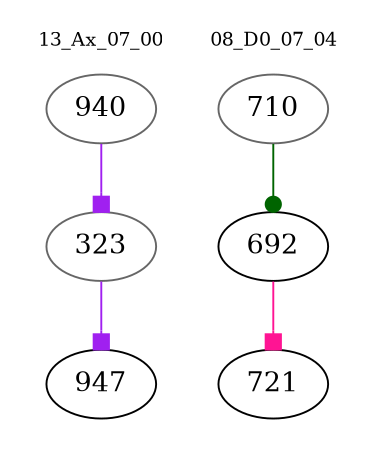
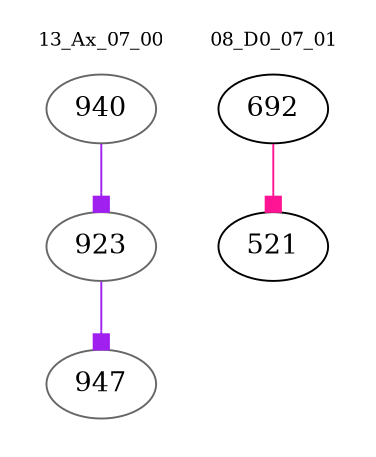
(274, 41) -> (274, 41)
(273, 109) -> none
(101, 247) -> (101, 247)
(101, 384) -> (101, 384)
(273, 384) -> (273, 247)
